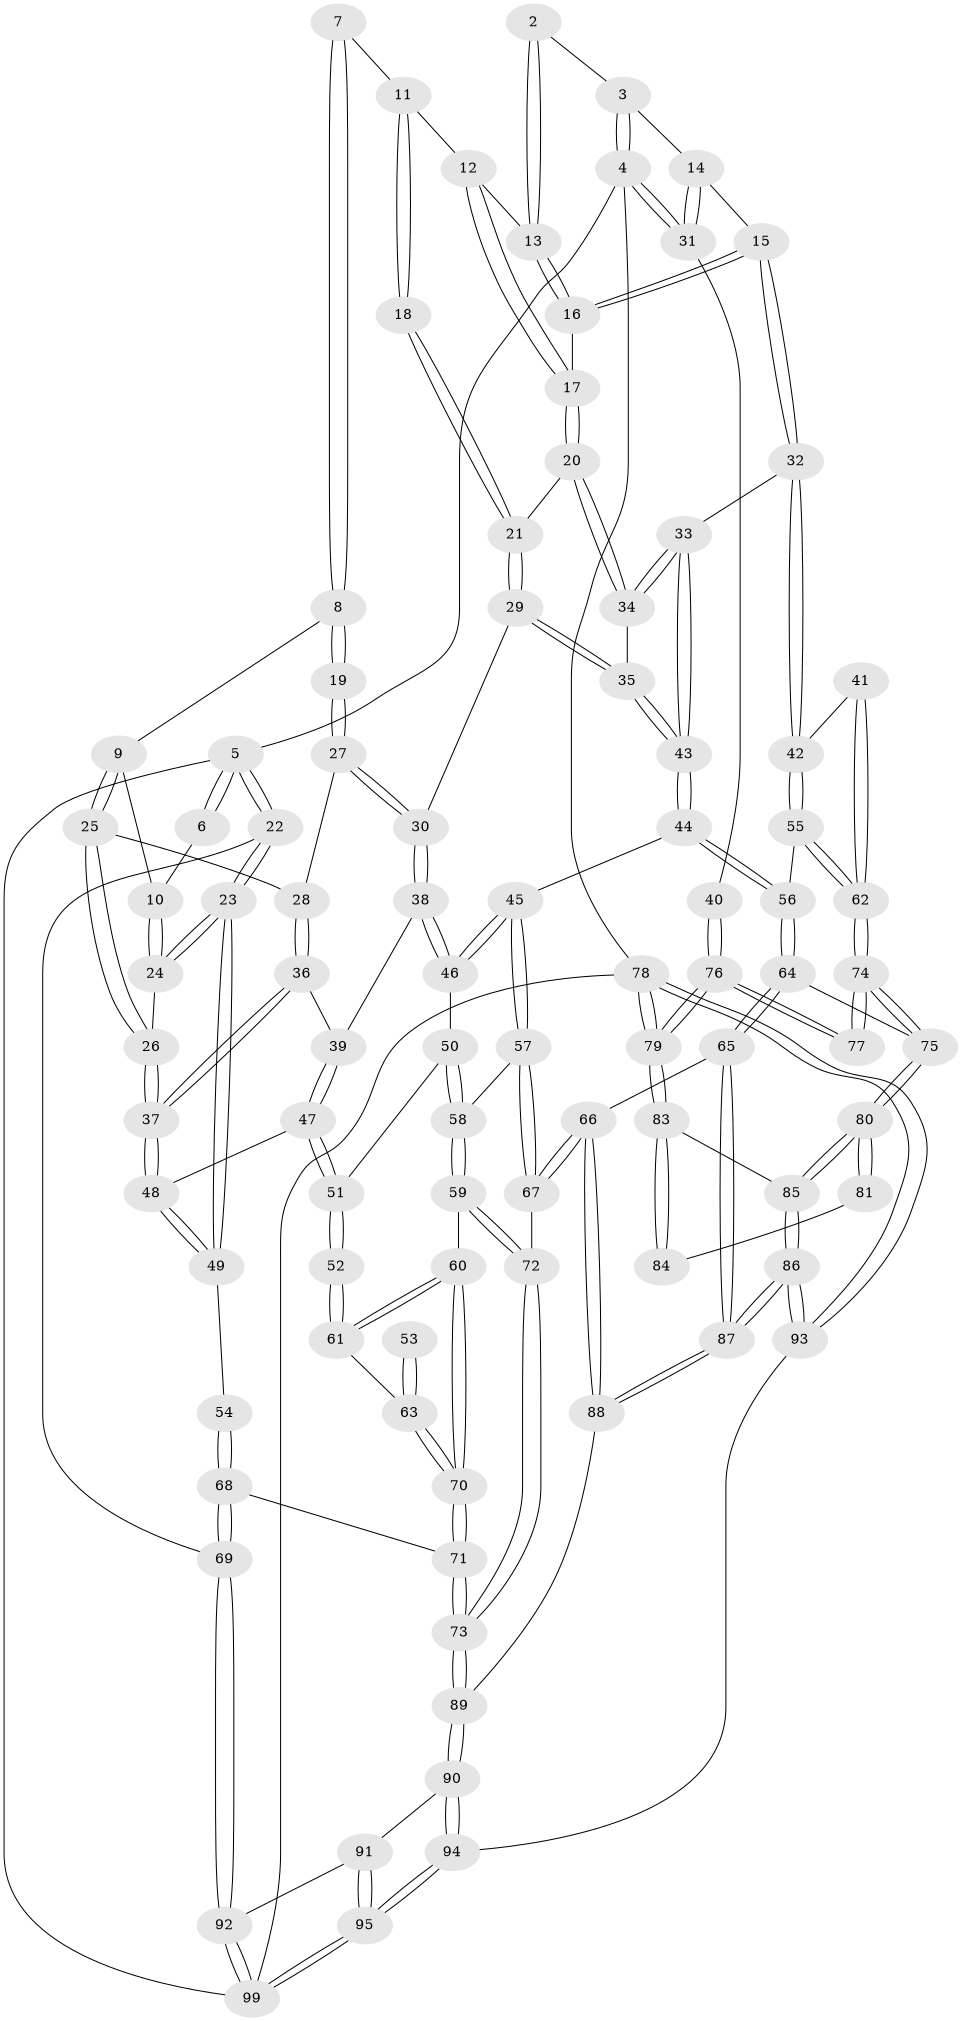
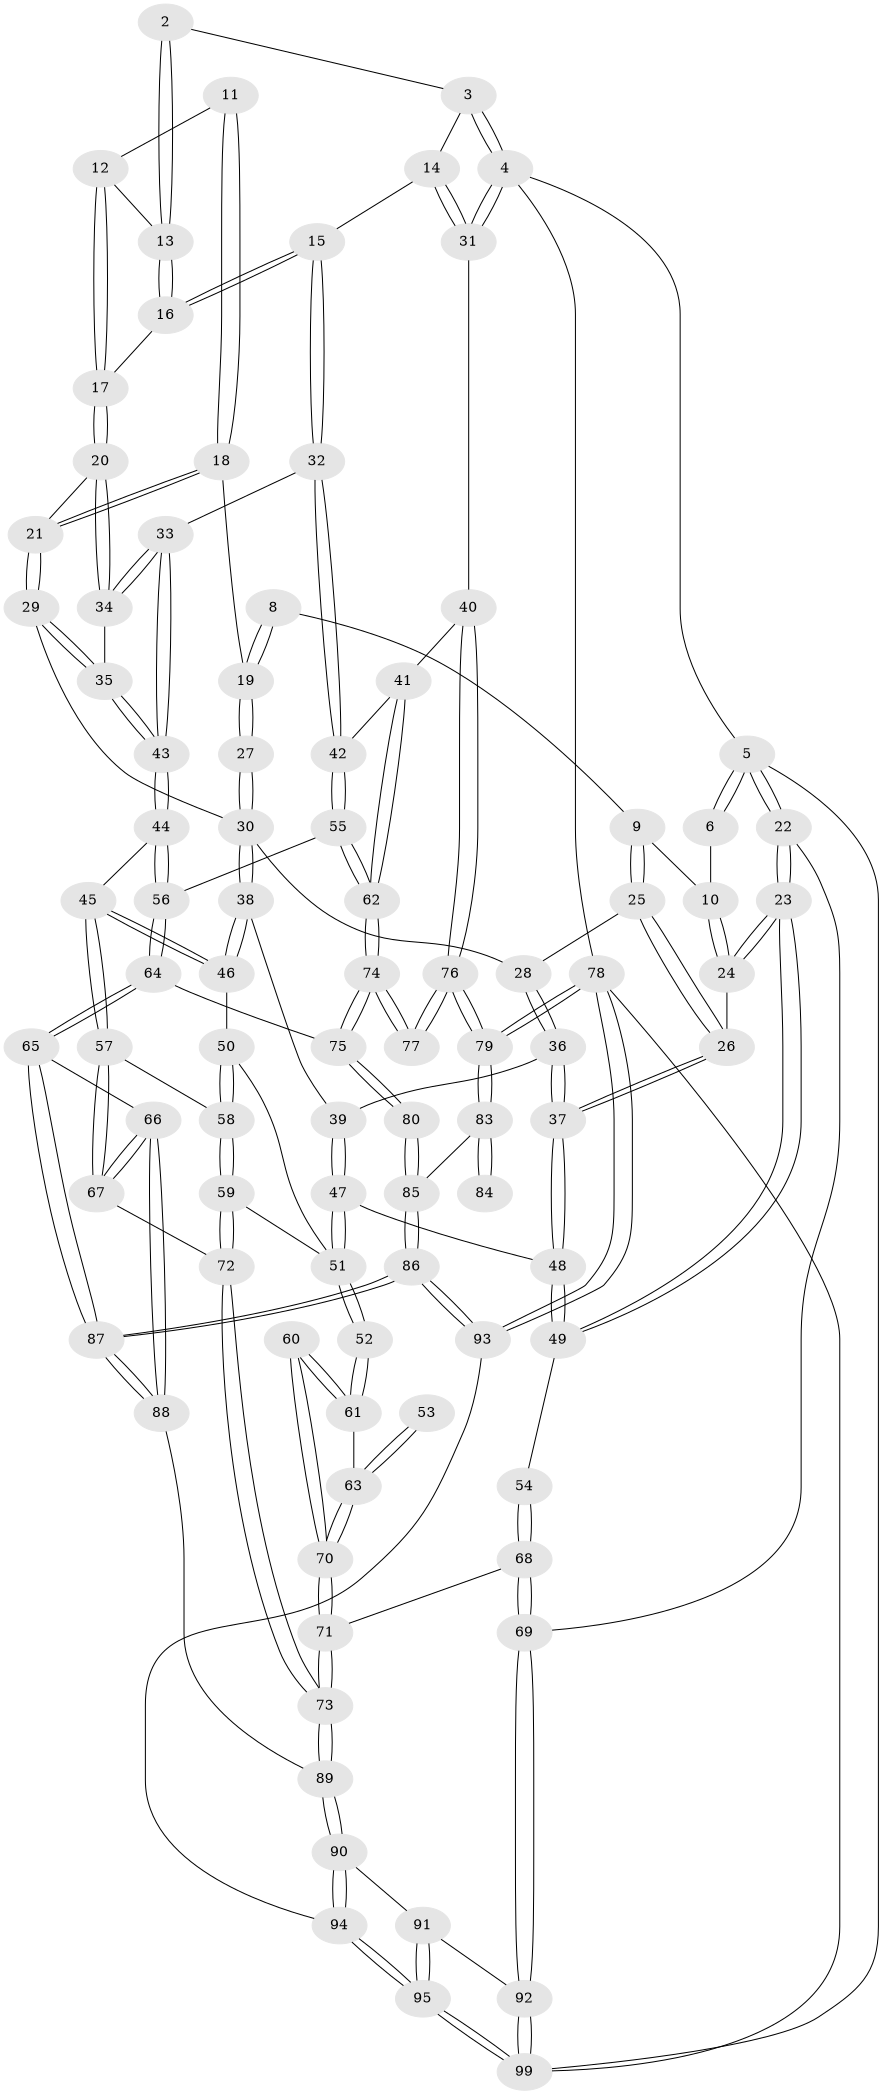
(339, 22) -> none
none -> (231, 572)
none -> (436, 645)
(320, 828) -> (358, 930)
(865, 1194) -> none
(459, 1230) -> (283, 1230)
